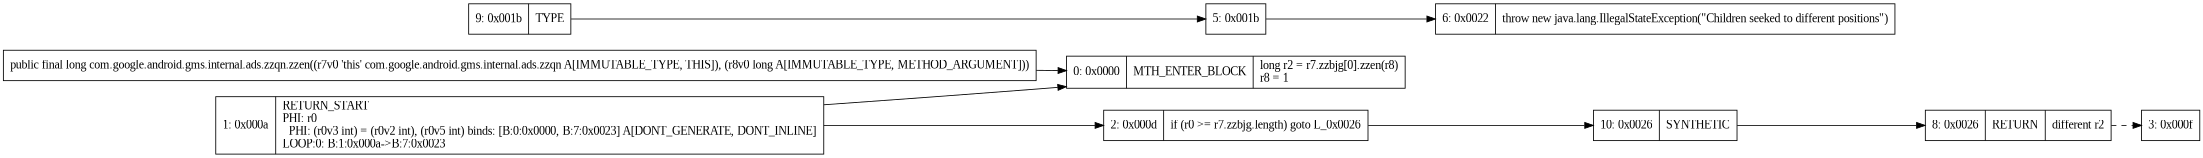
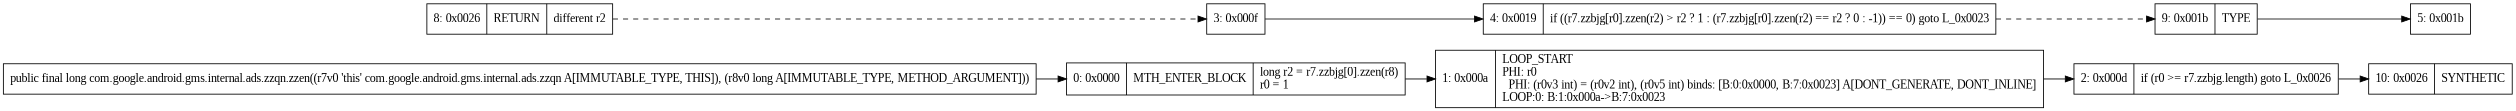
(1665, 19) -> none
none -> (1740, 19)
(1274, 78) -> (1274, 85)
(941, 96) -> (1416, 79)
(326, 106) -> (1538, 60)
(1827, 125) -> none
